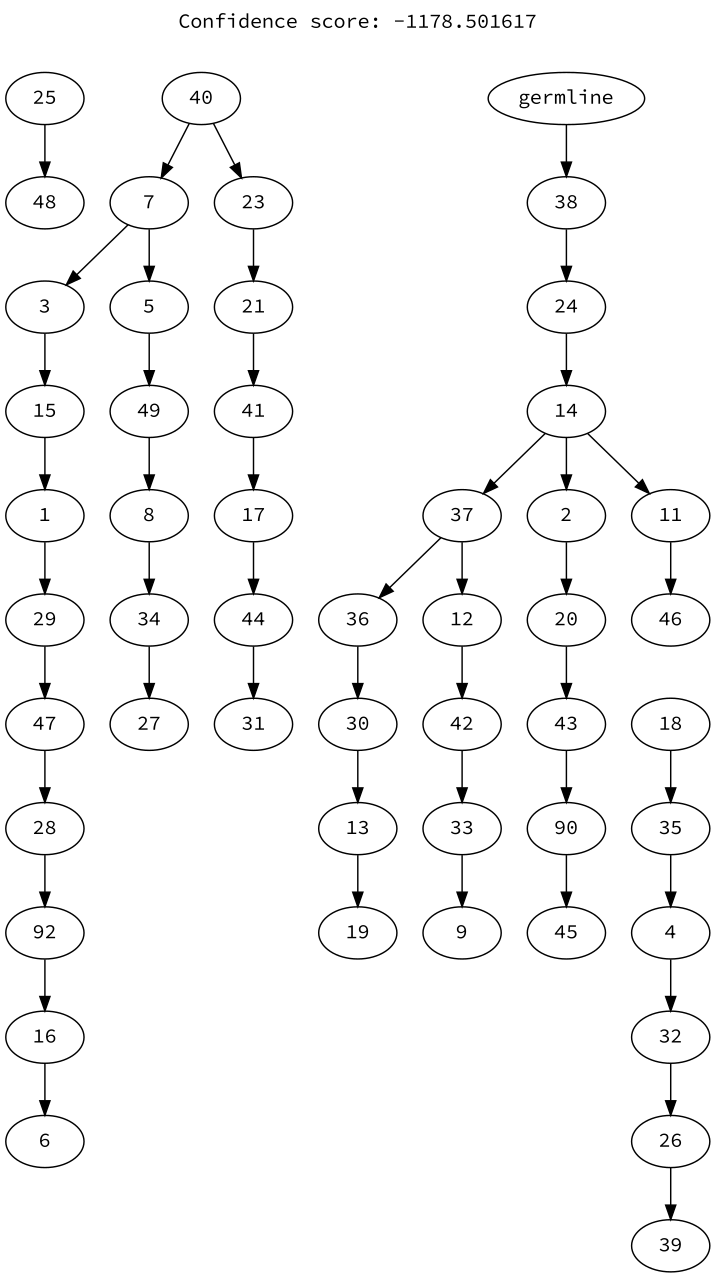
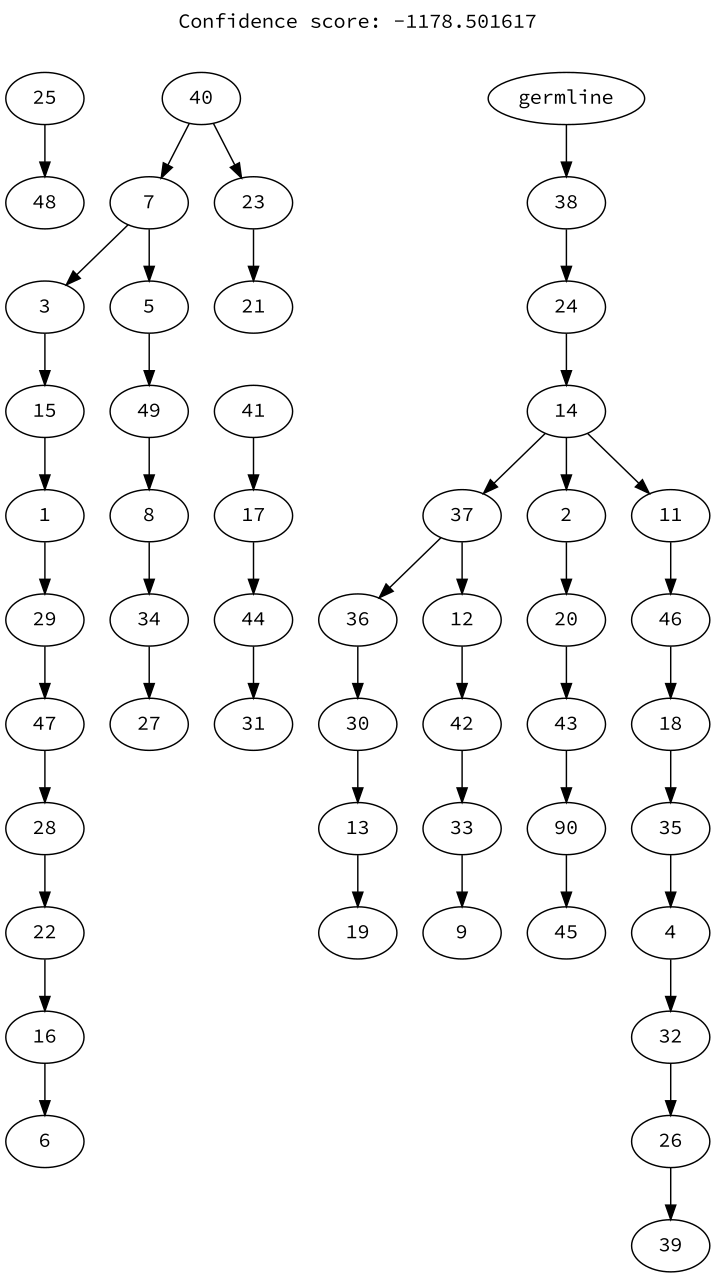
(254, 352) -> none
none -> (671, 665)
(45, 933) -> (45, 933)
